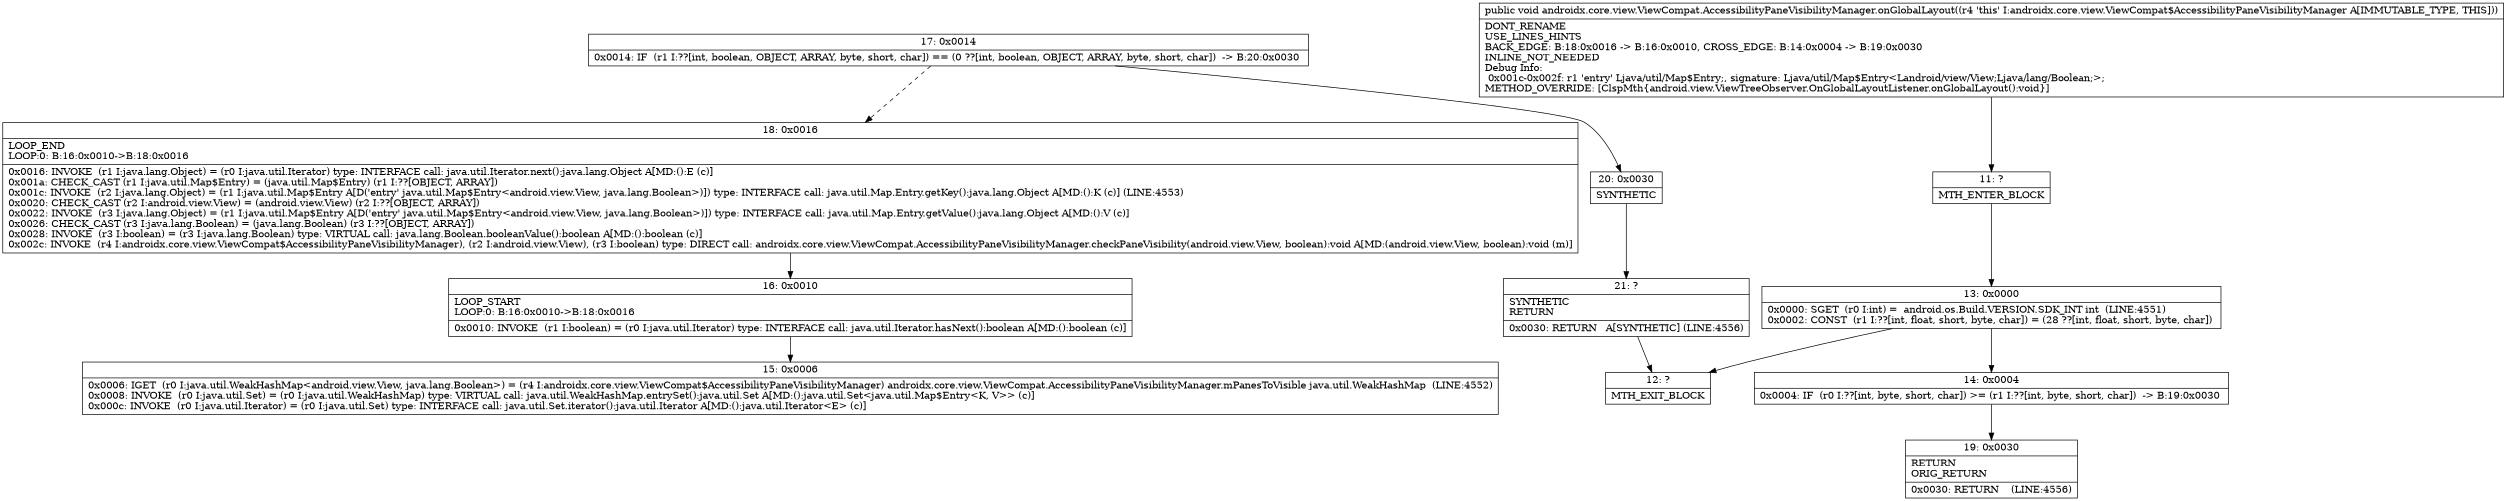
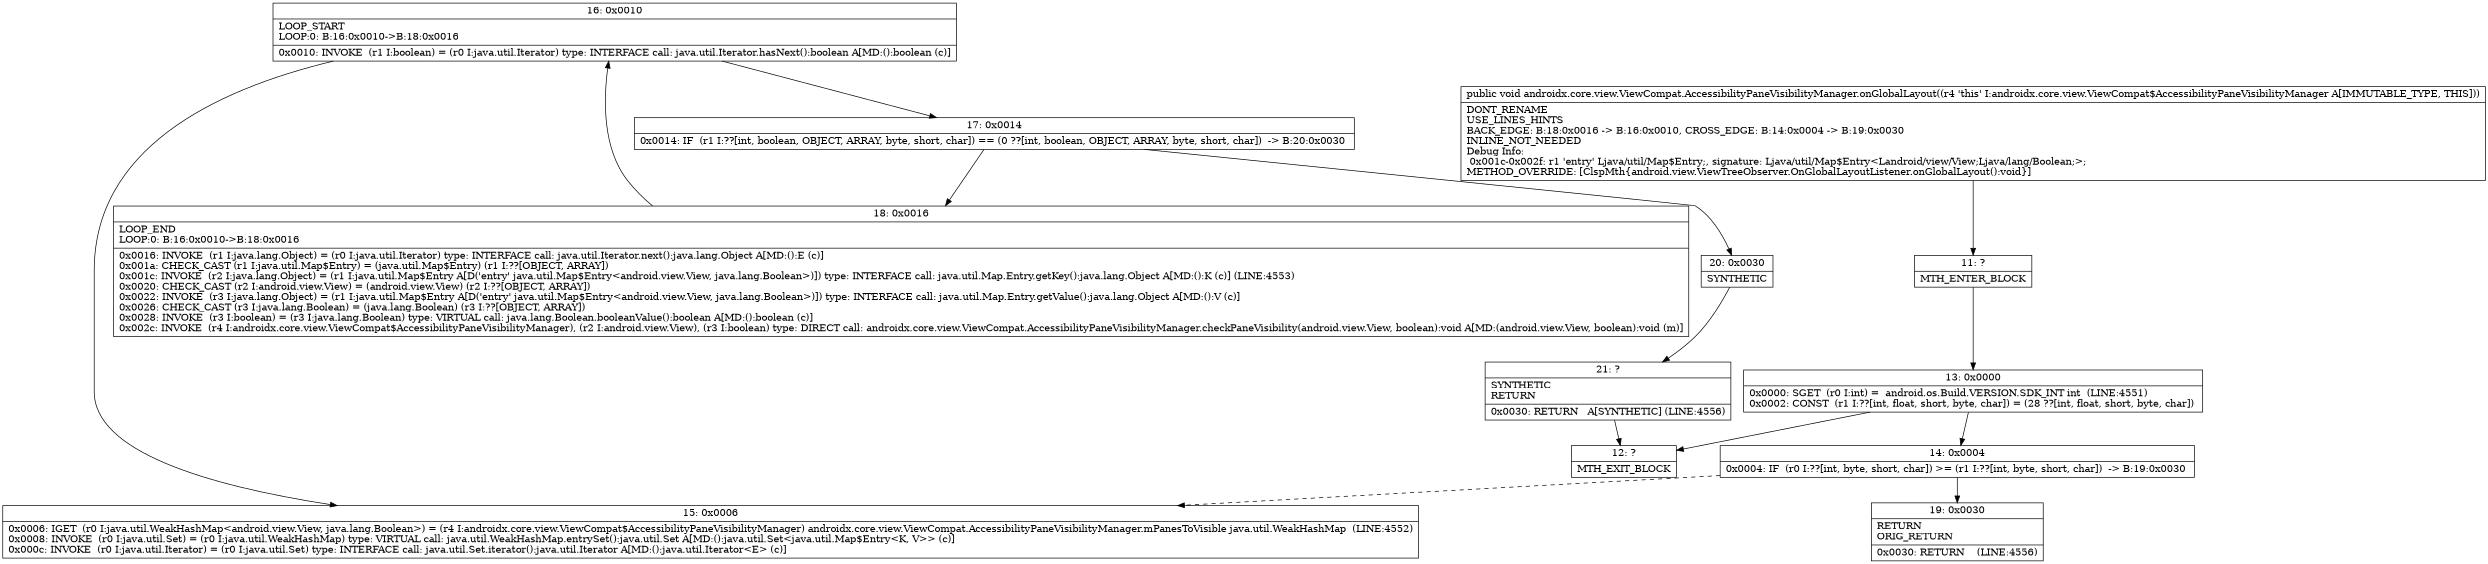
none -> (826, 88)
(901, 92) -> (967, 175)
none -> (1452, 490)
